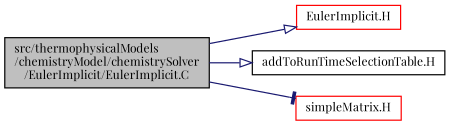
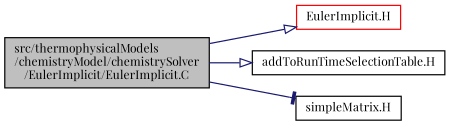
(349, 108) -> (349, 108)
